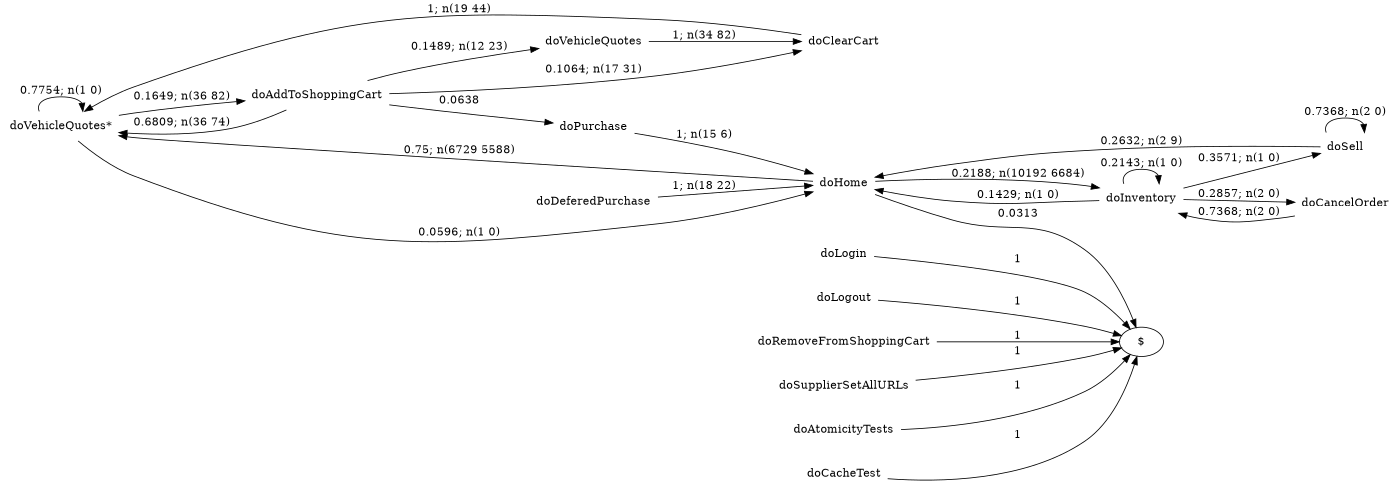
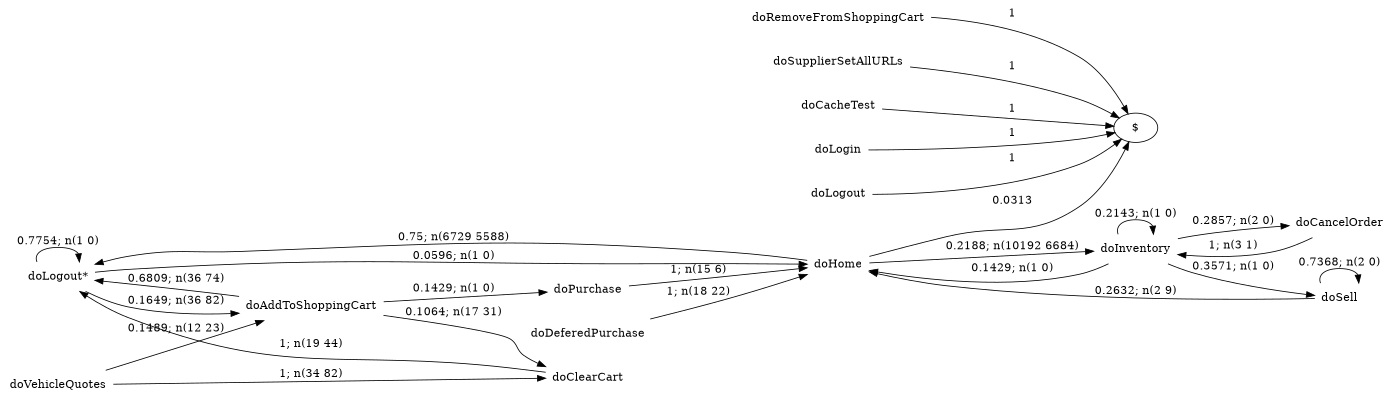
(449, 63) -> (181, 347)
(459, 101) -> (454, 289)
(61, 126) -> (58, 277)
(1239, 212) -> (1233, 245)
(844, 430) -> none
